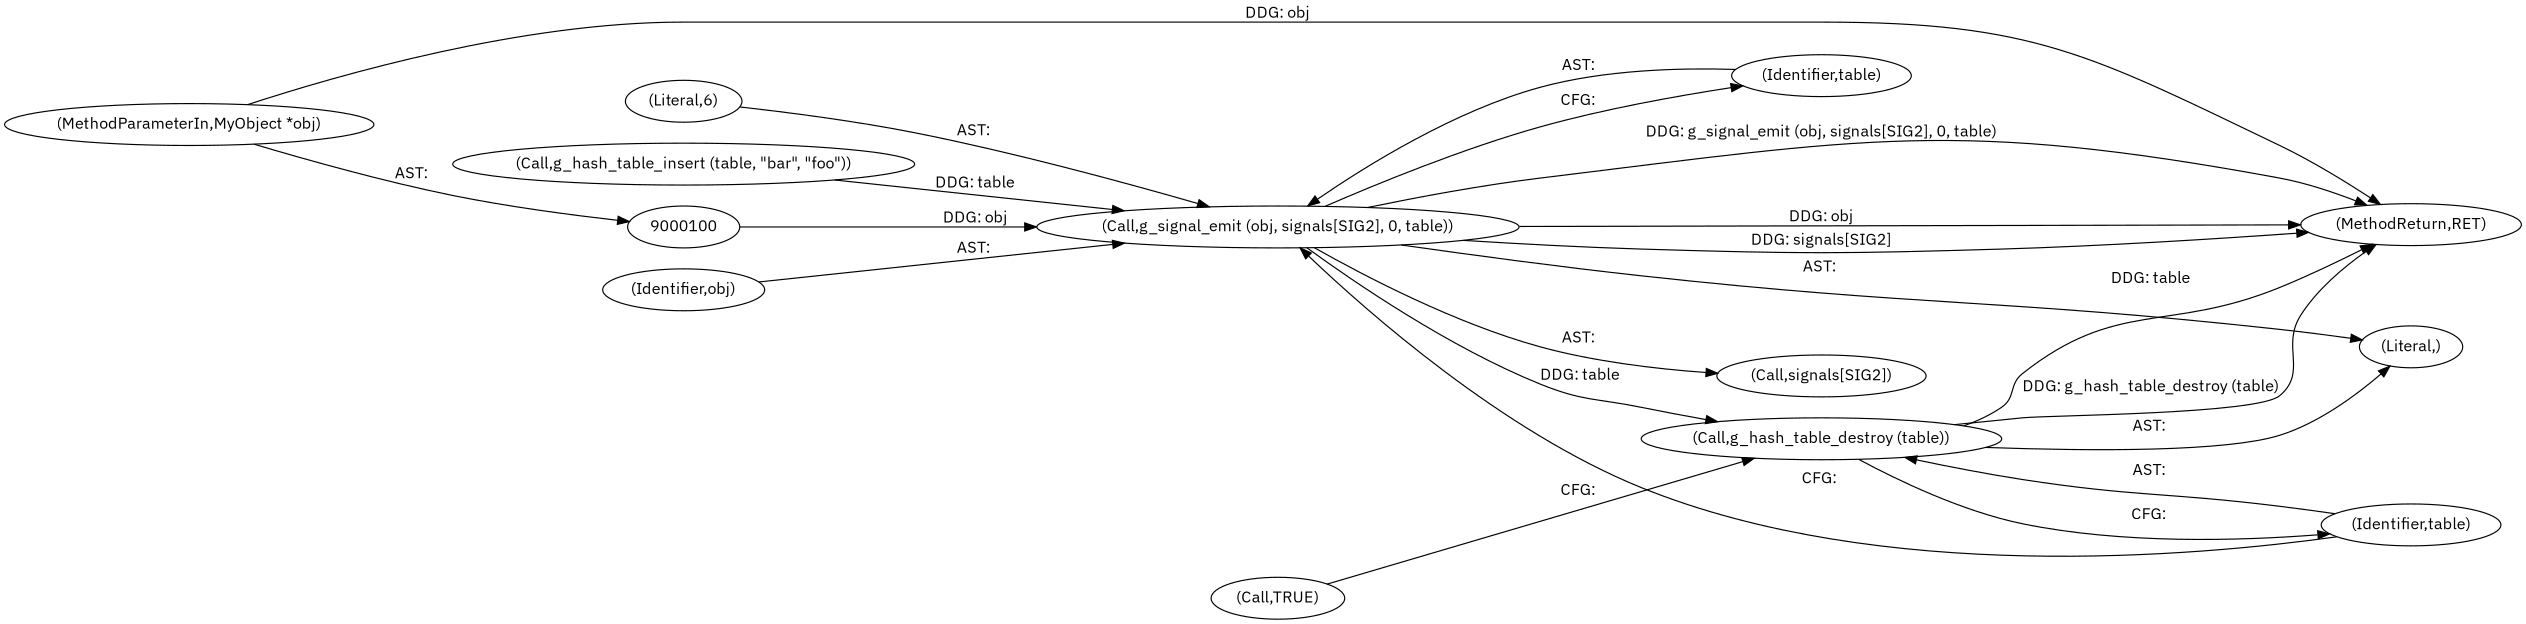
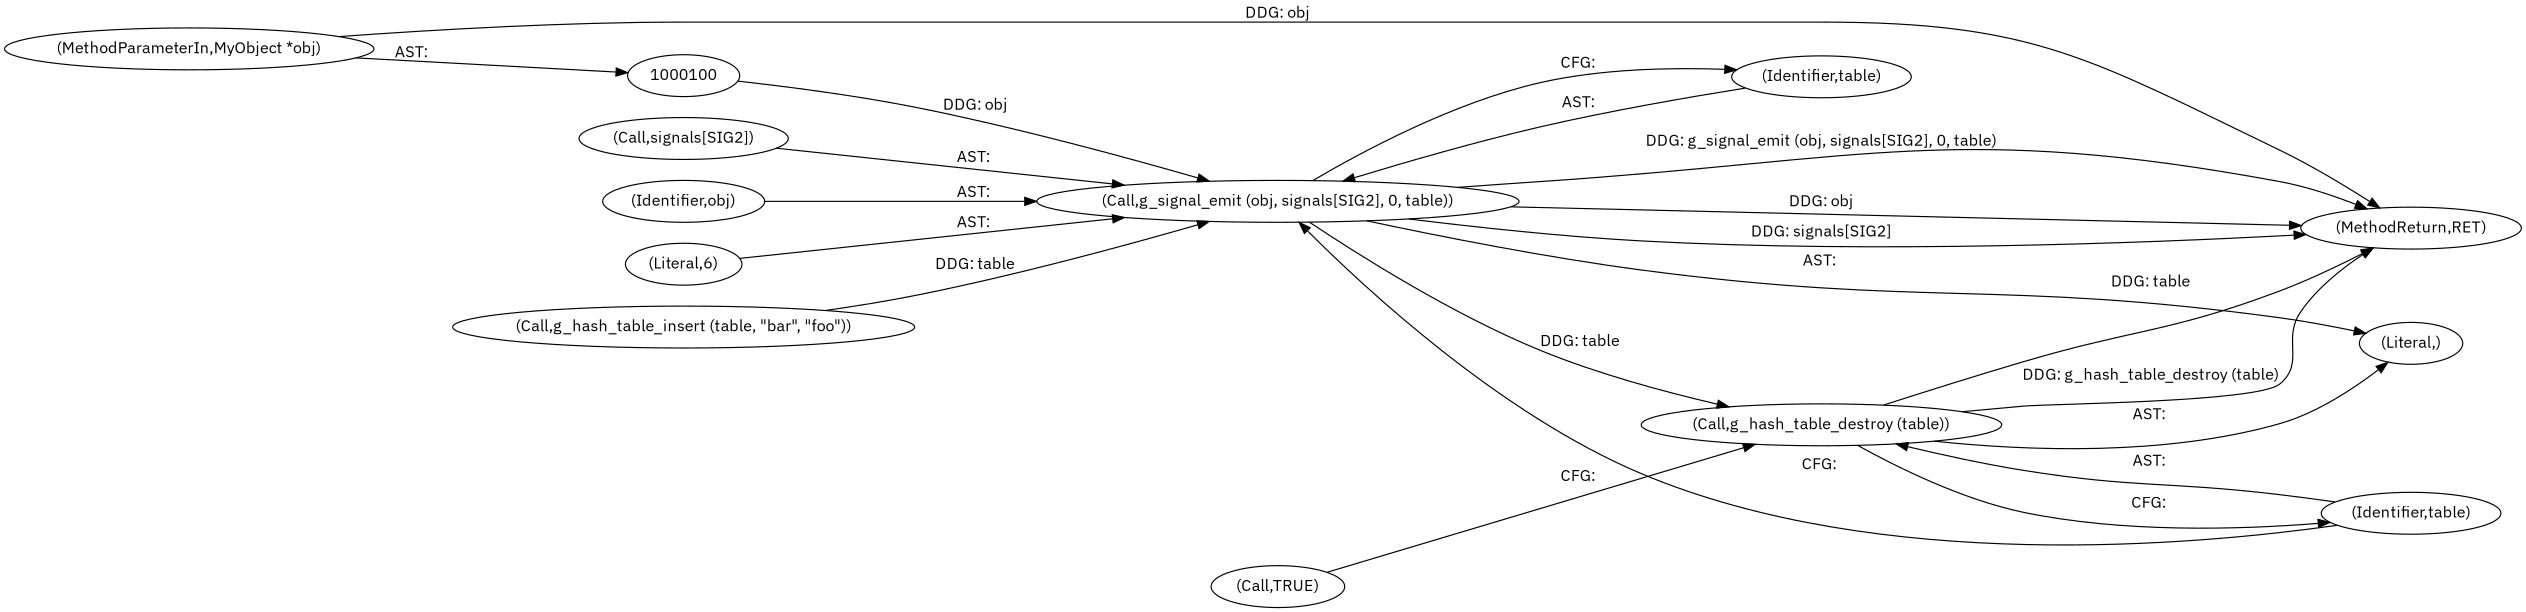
(684, 227) -> (684, 76)
(1502, 335) -> (944, 166)
